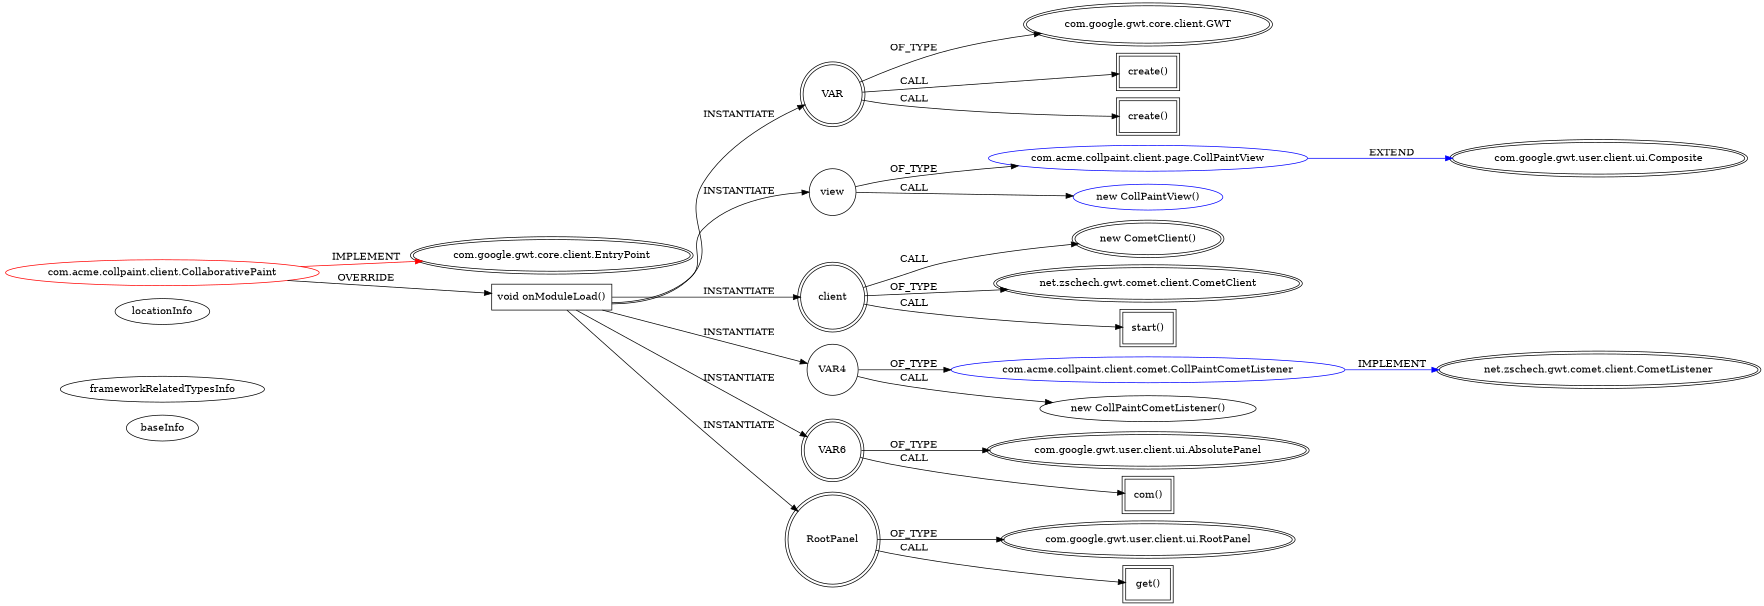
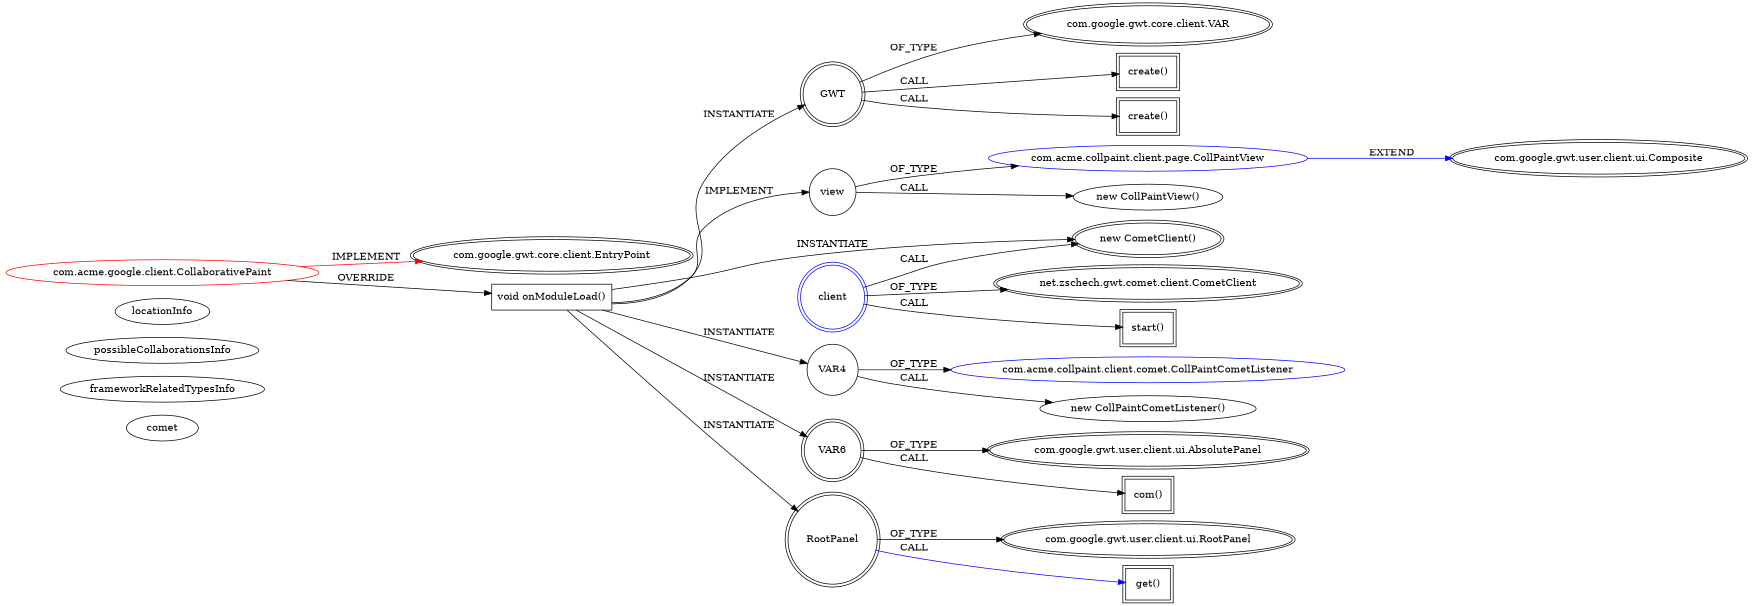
(1148, 24) -> (1148, 24)
(833, 94) -> (833, 94)
(739, 191) -> (739, 191)
(1148, 197) -> (1148, 197)
(162, 273) -> (162, 273)
(703, 297) -> (838, 252)
(833, 297) -> (833, 297)
none -> (162, 350)
(1599, 370) -> none
(162, 428) -> (162, 428)
(997, 570) -> (997, 570)
